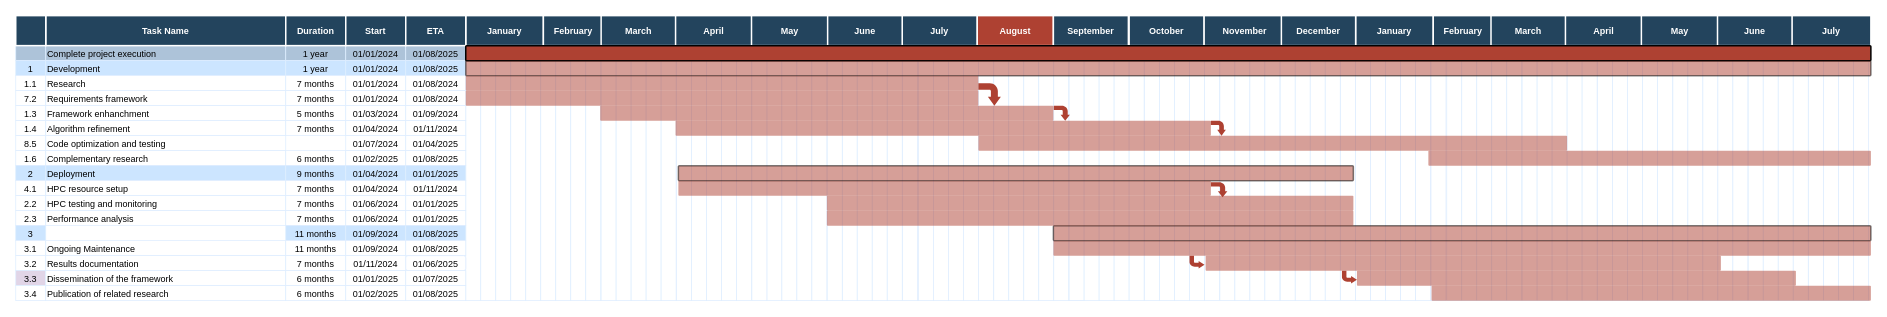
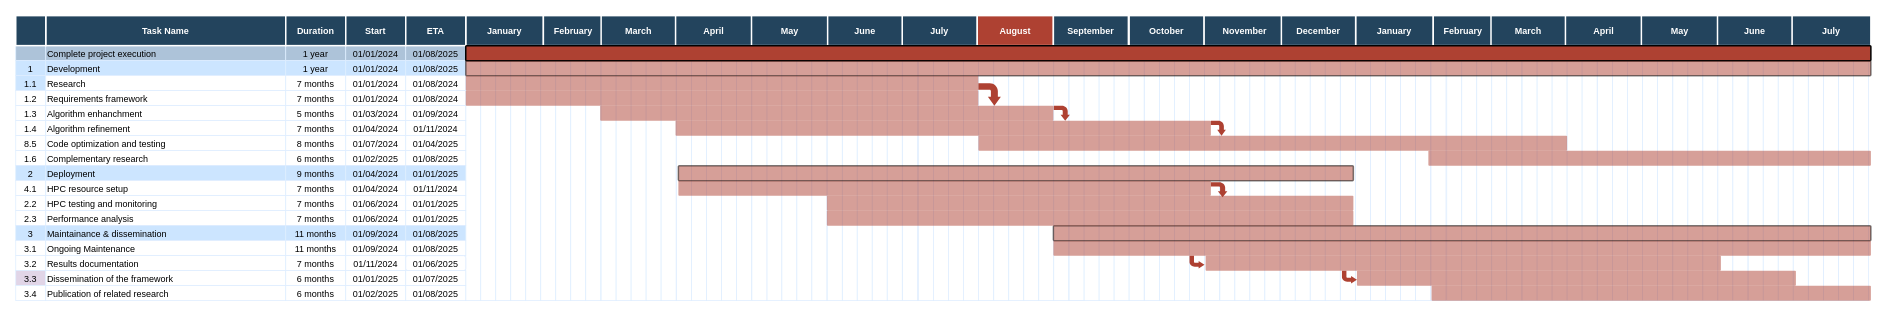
(31, 83) -> (31, 83)
(30, 98) -> (30, 98)
(99, 113) -> (96, 113)
none -> (316, 143)
none -> (166, 233)
